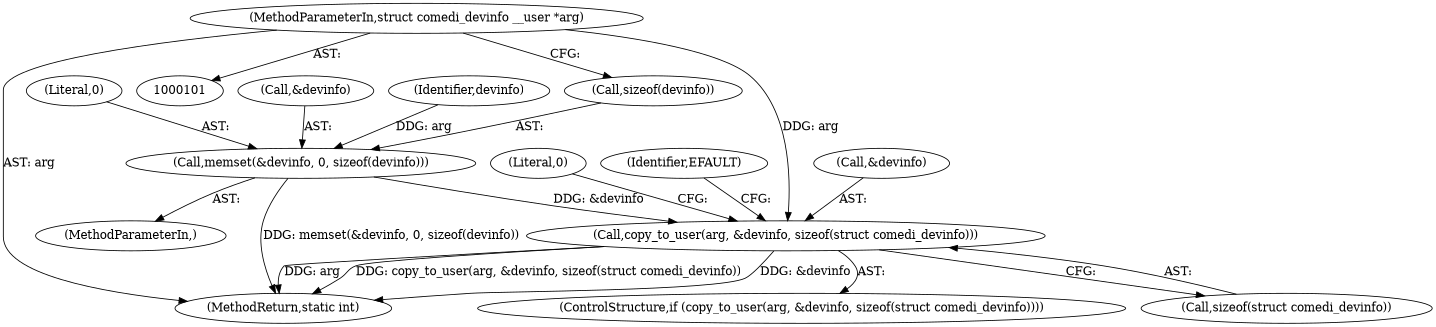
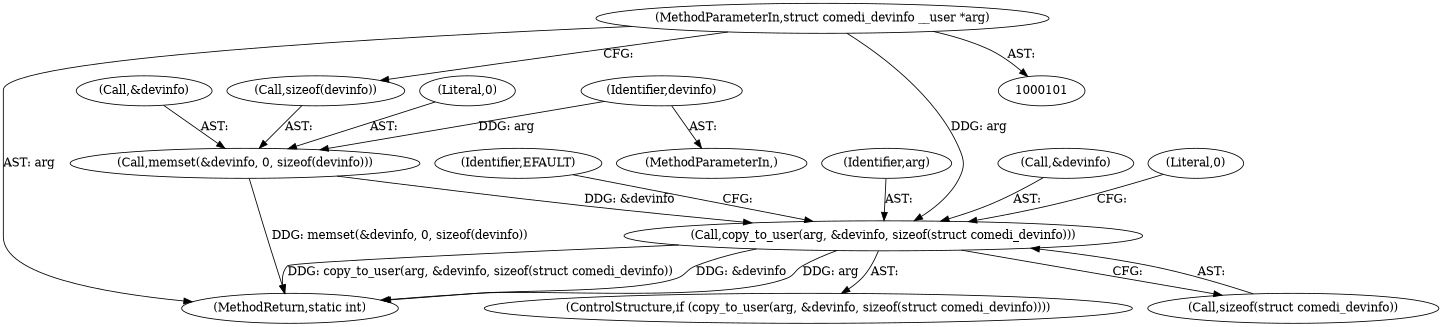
none -> (887, 163)
(208, 195) -> (684, 124)
